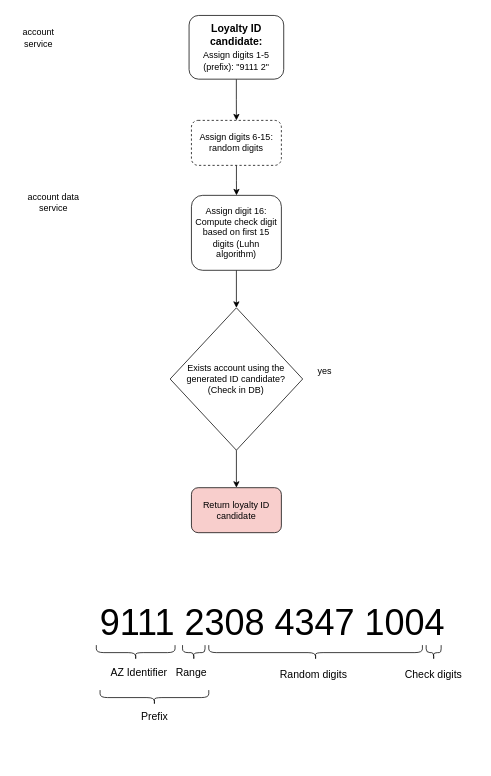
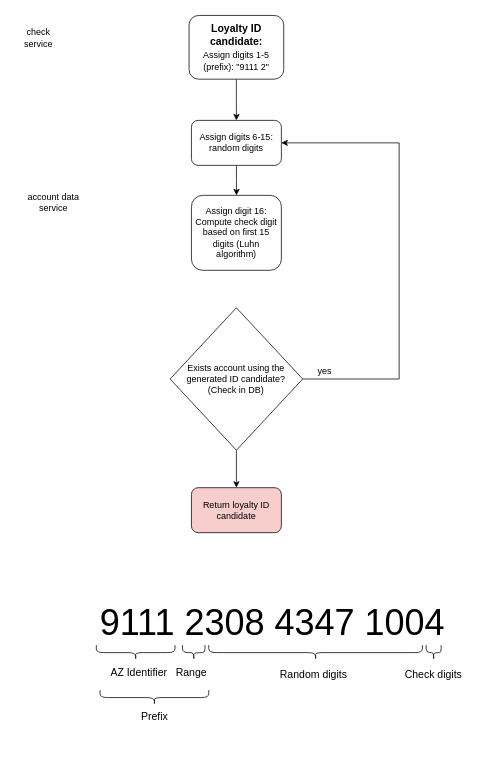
(39, 38) -> (39, 38)
(237, 143) -> (237, 143)
(237, 287) -> none
none -> (399, 379)
